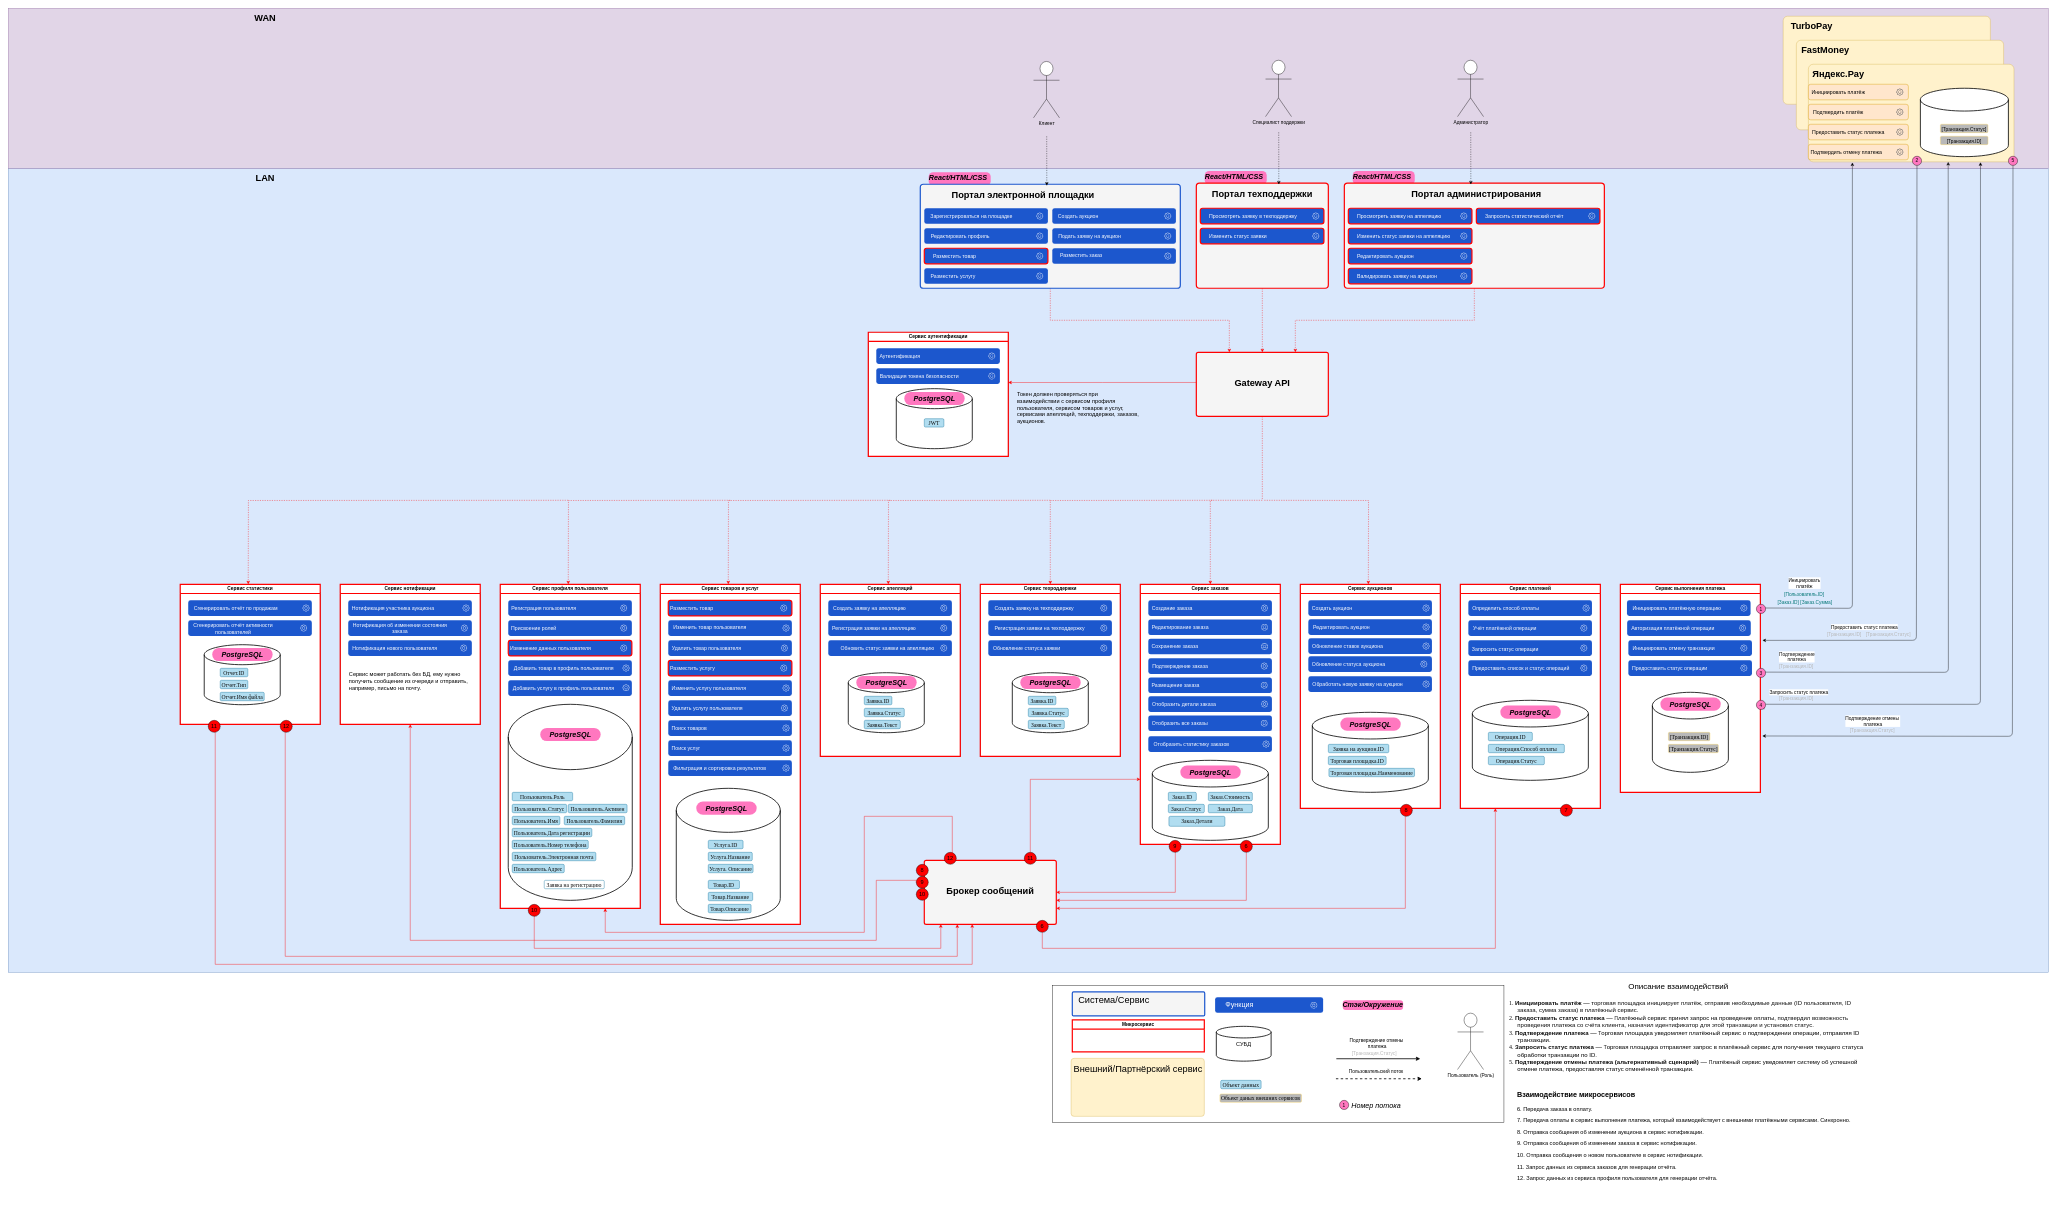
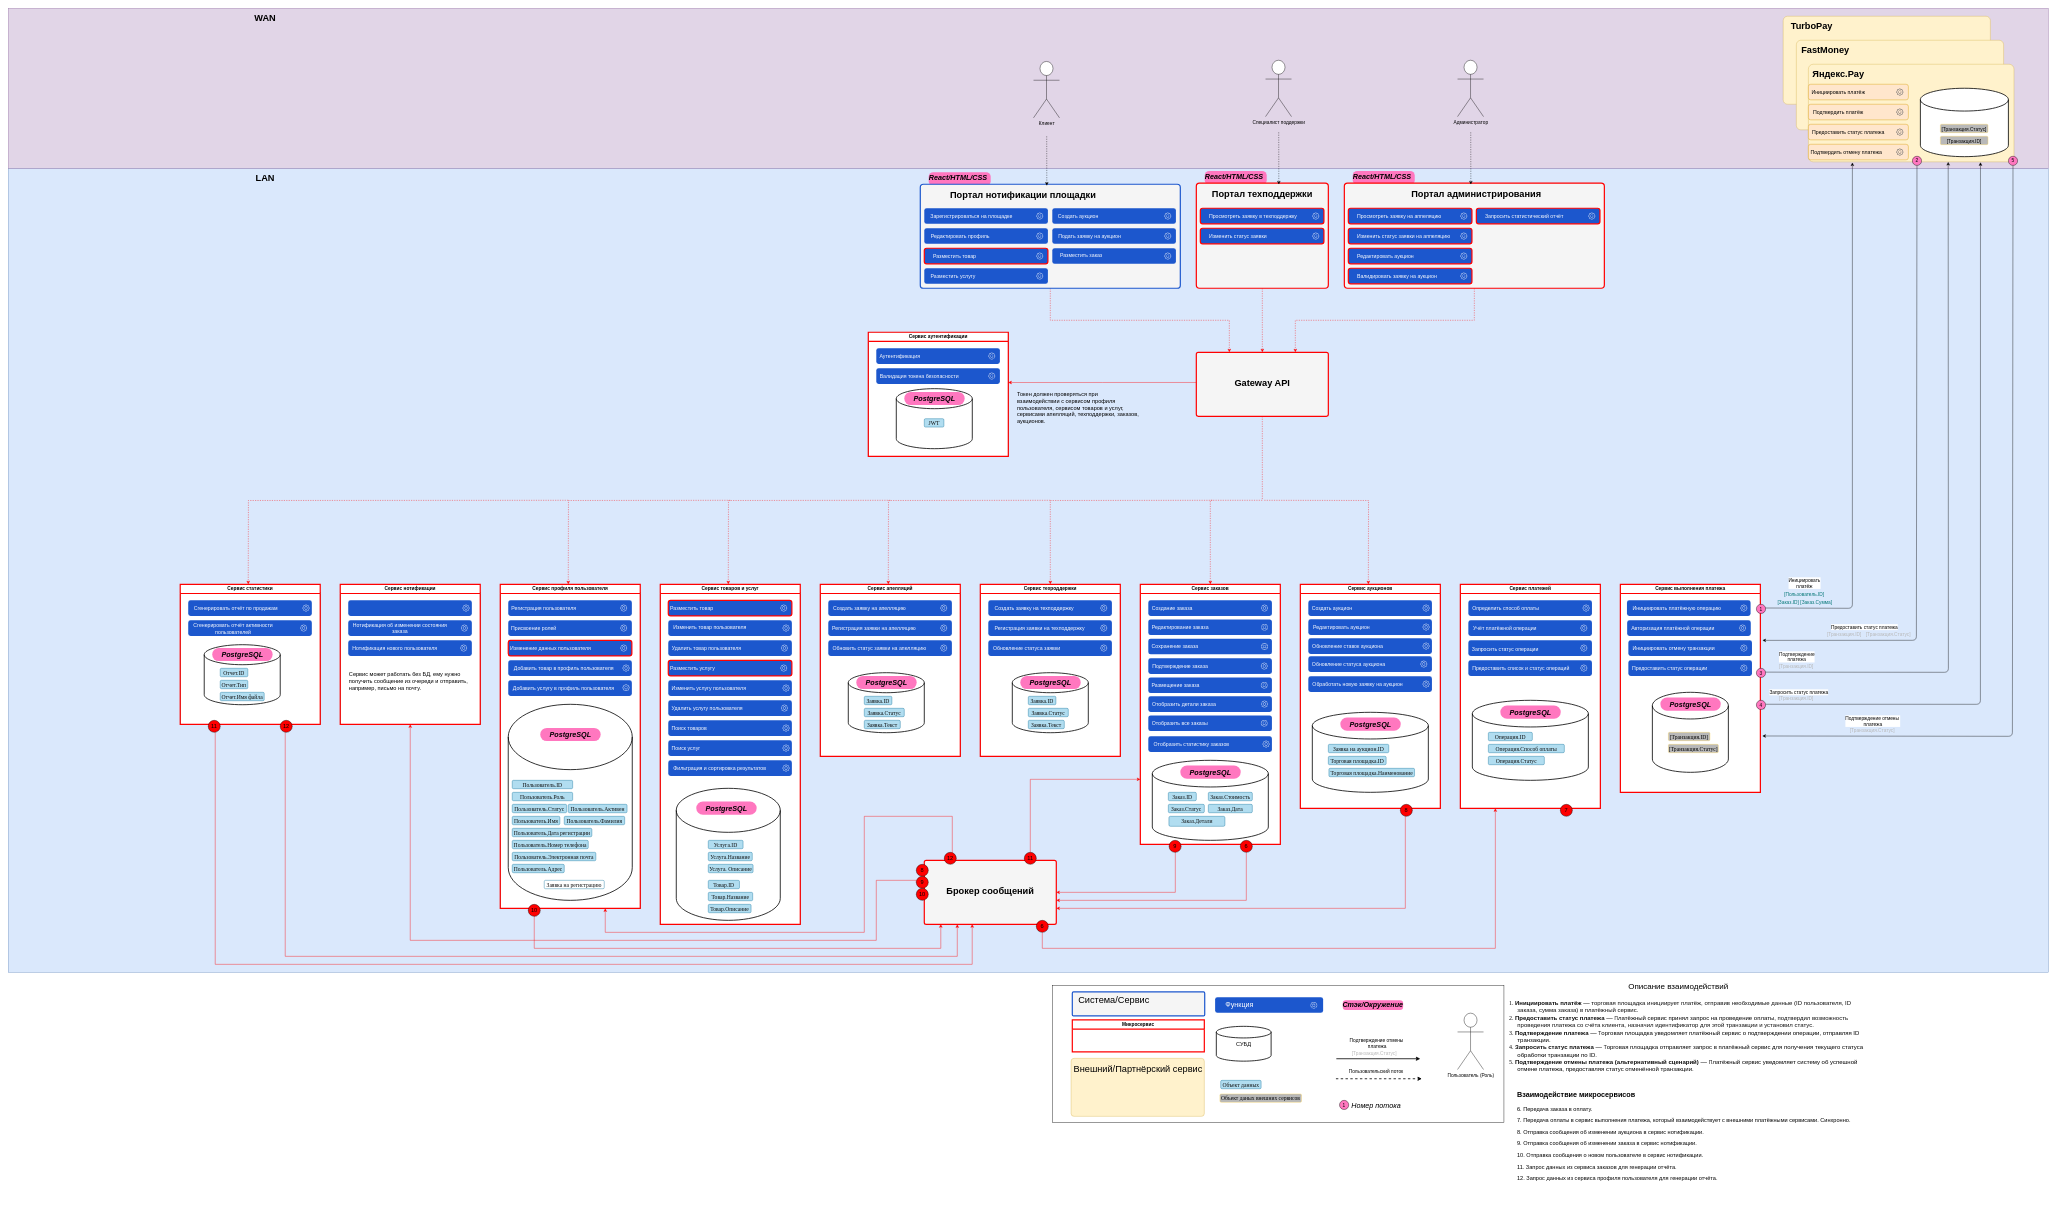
(1023, 195) -> (1023, 195)
(393, 608) -> none
(887, 648) -> (879, 648)
none -> (542, 784)
